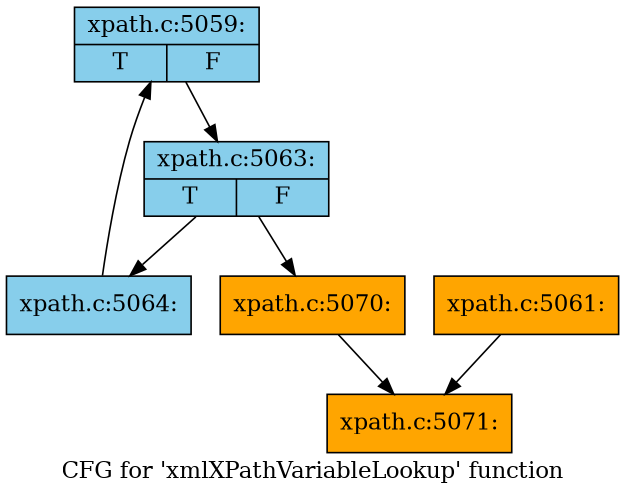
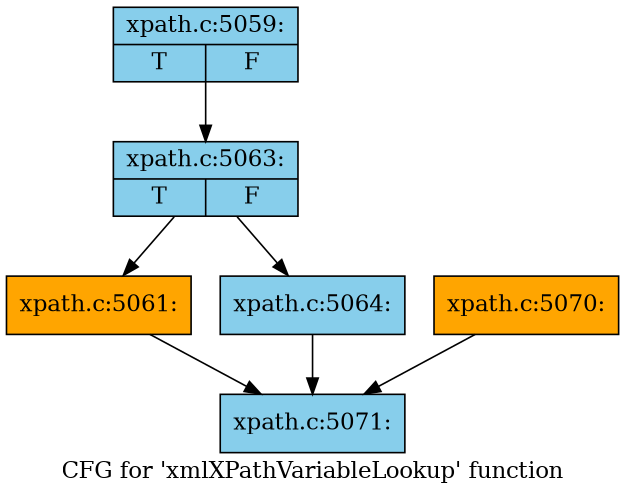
(119, 185) -> (313, 356)
(273, 239) -> (154, 240)
(419, 423) -> (313, 423)
